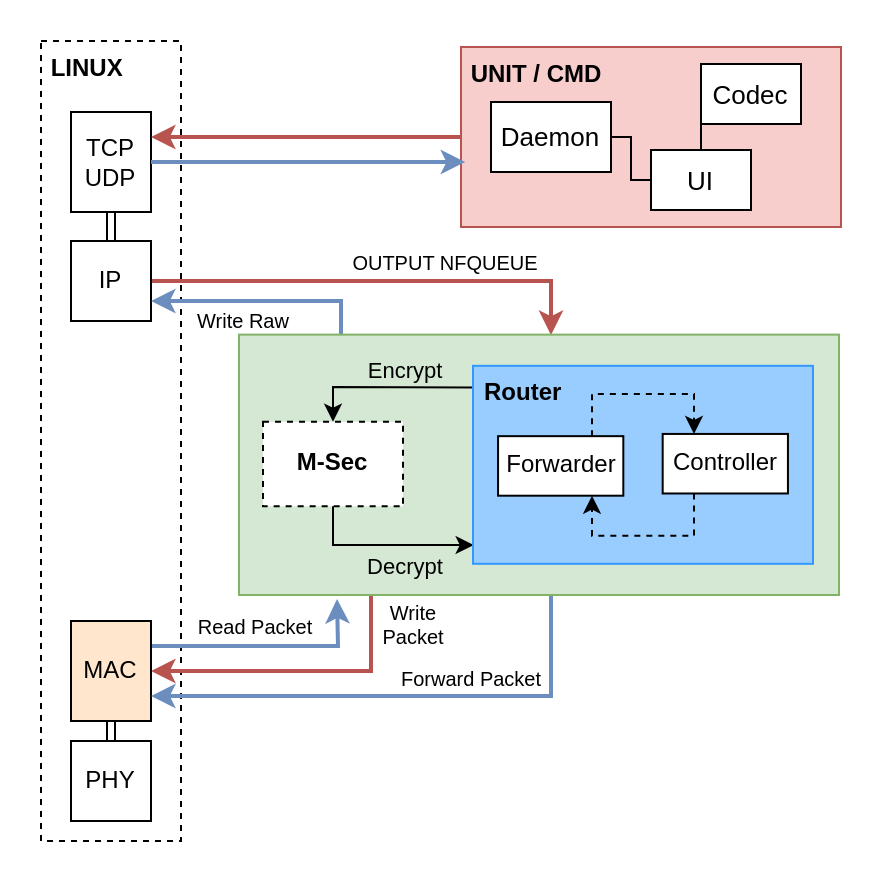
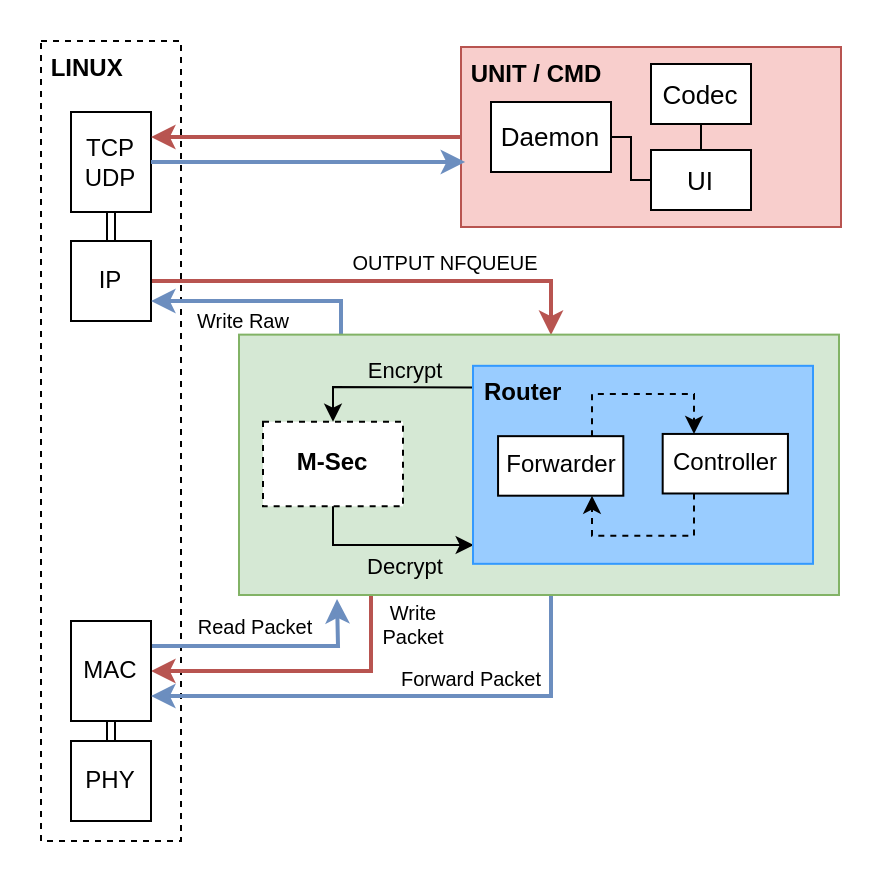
(751, 94) -> (701, 94)
(111, 671) -> (111, 671)
